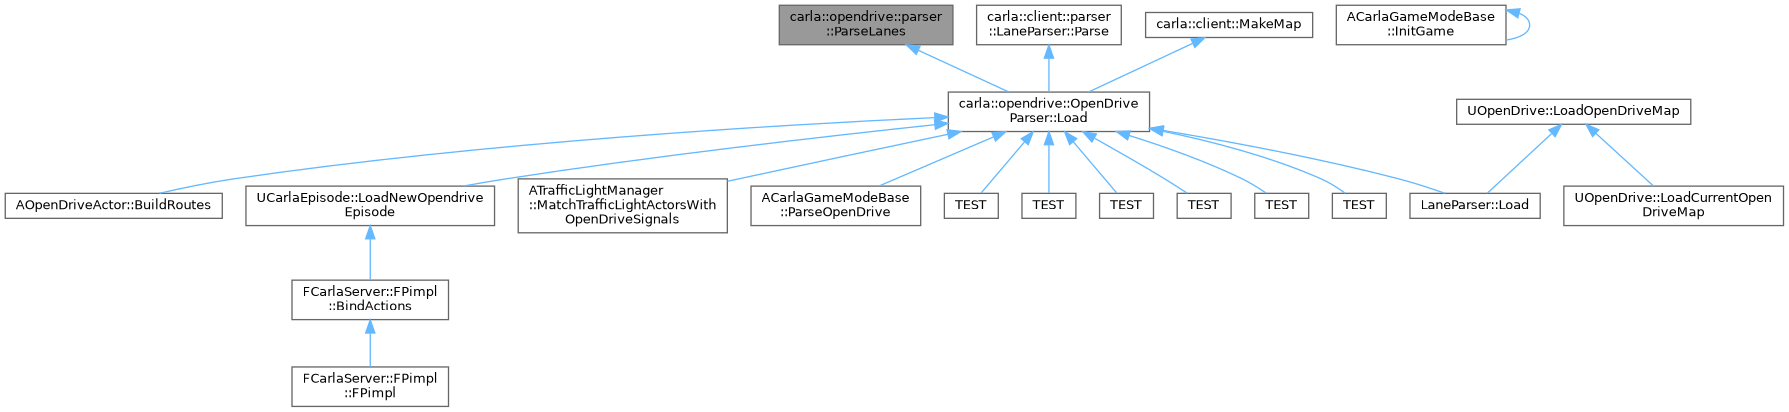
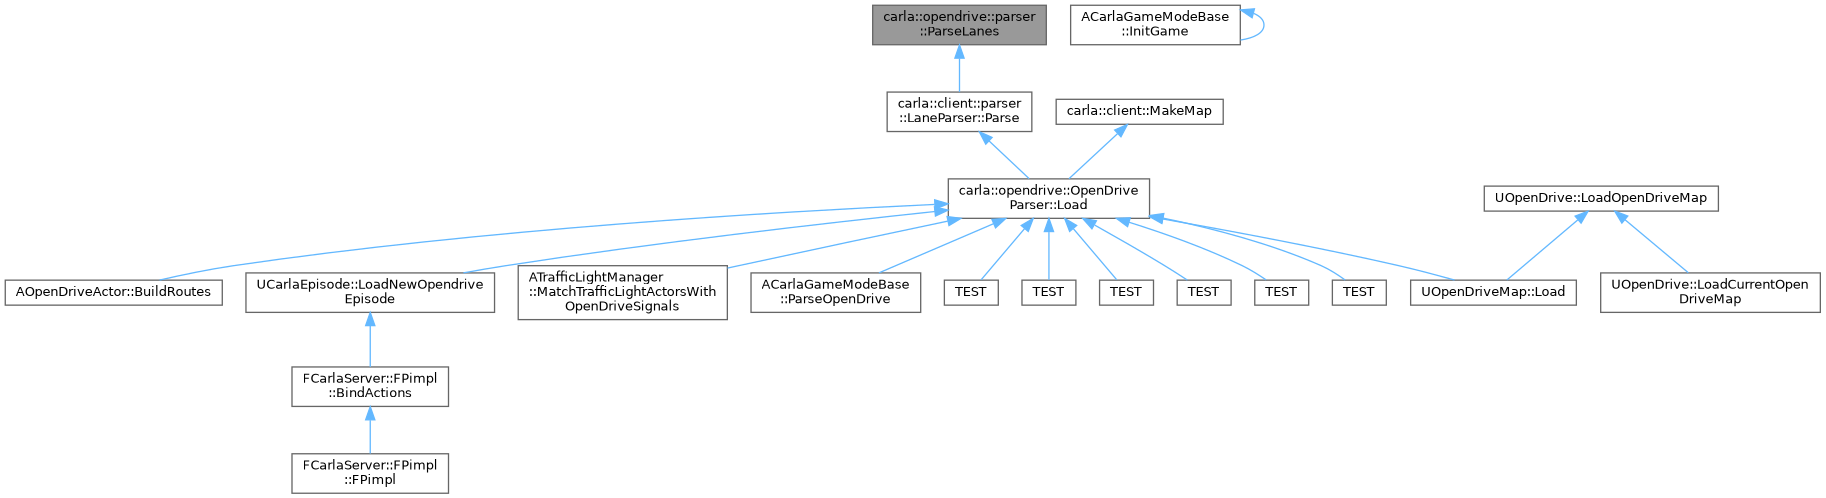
(964, 71) -> (959, 75)
(1475, 206) -> (1493, 293)
